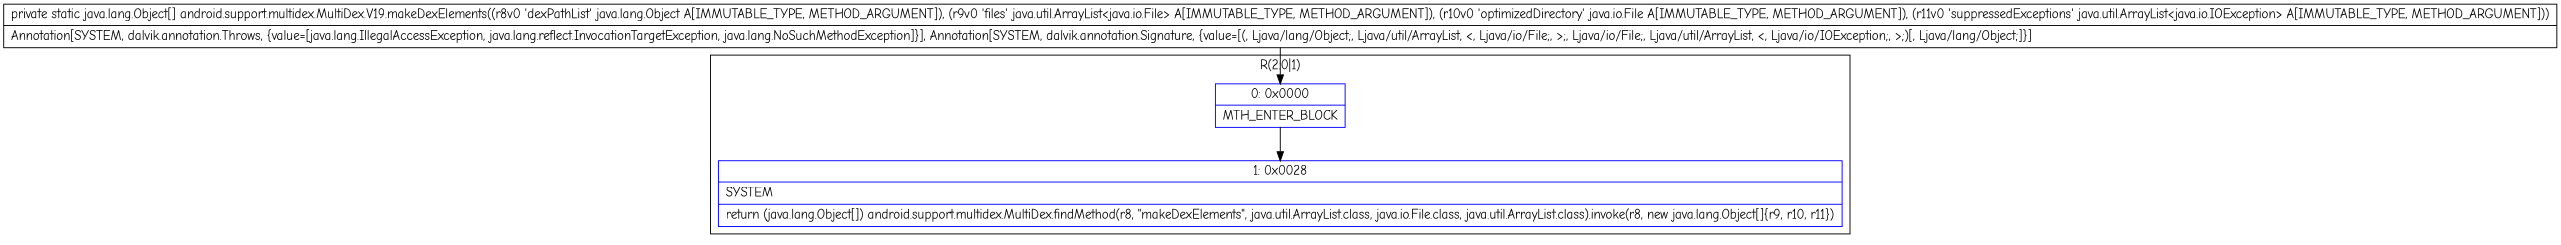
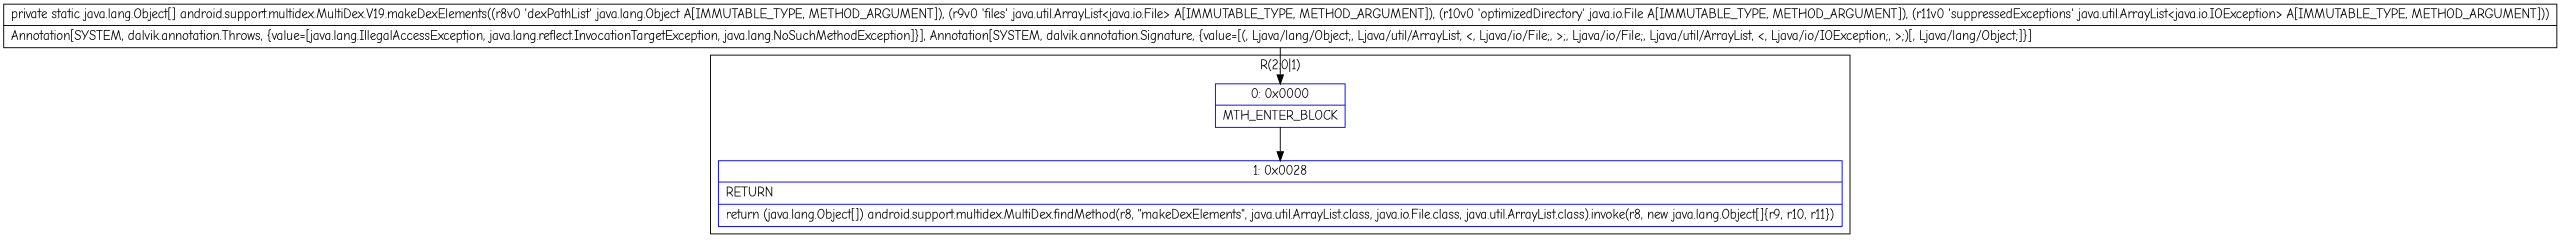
(750, 193) -> (750, 193)
